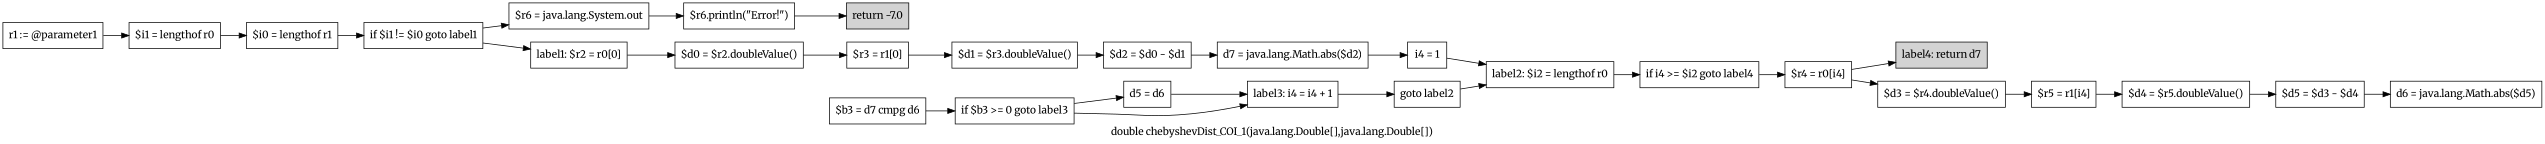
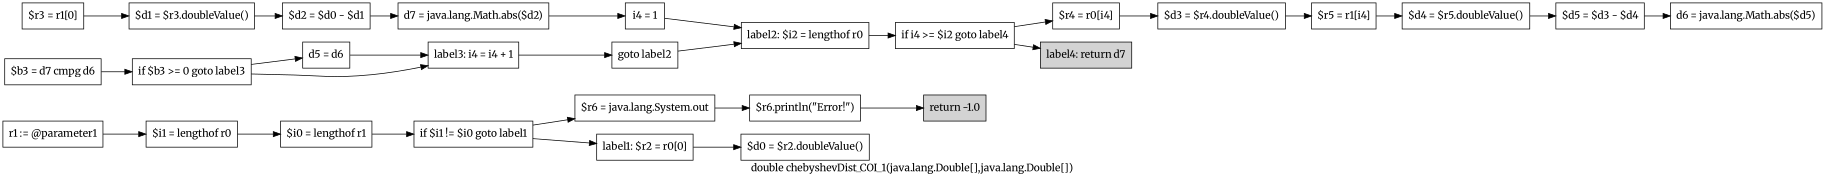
(878, 16) -> (955, 108)
(821, 55) -> none
(1870, 66) -> (1024, 46)
